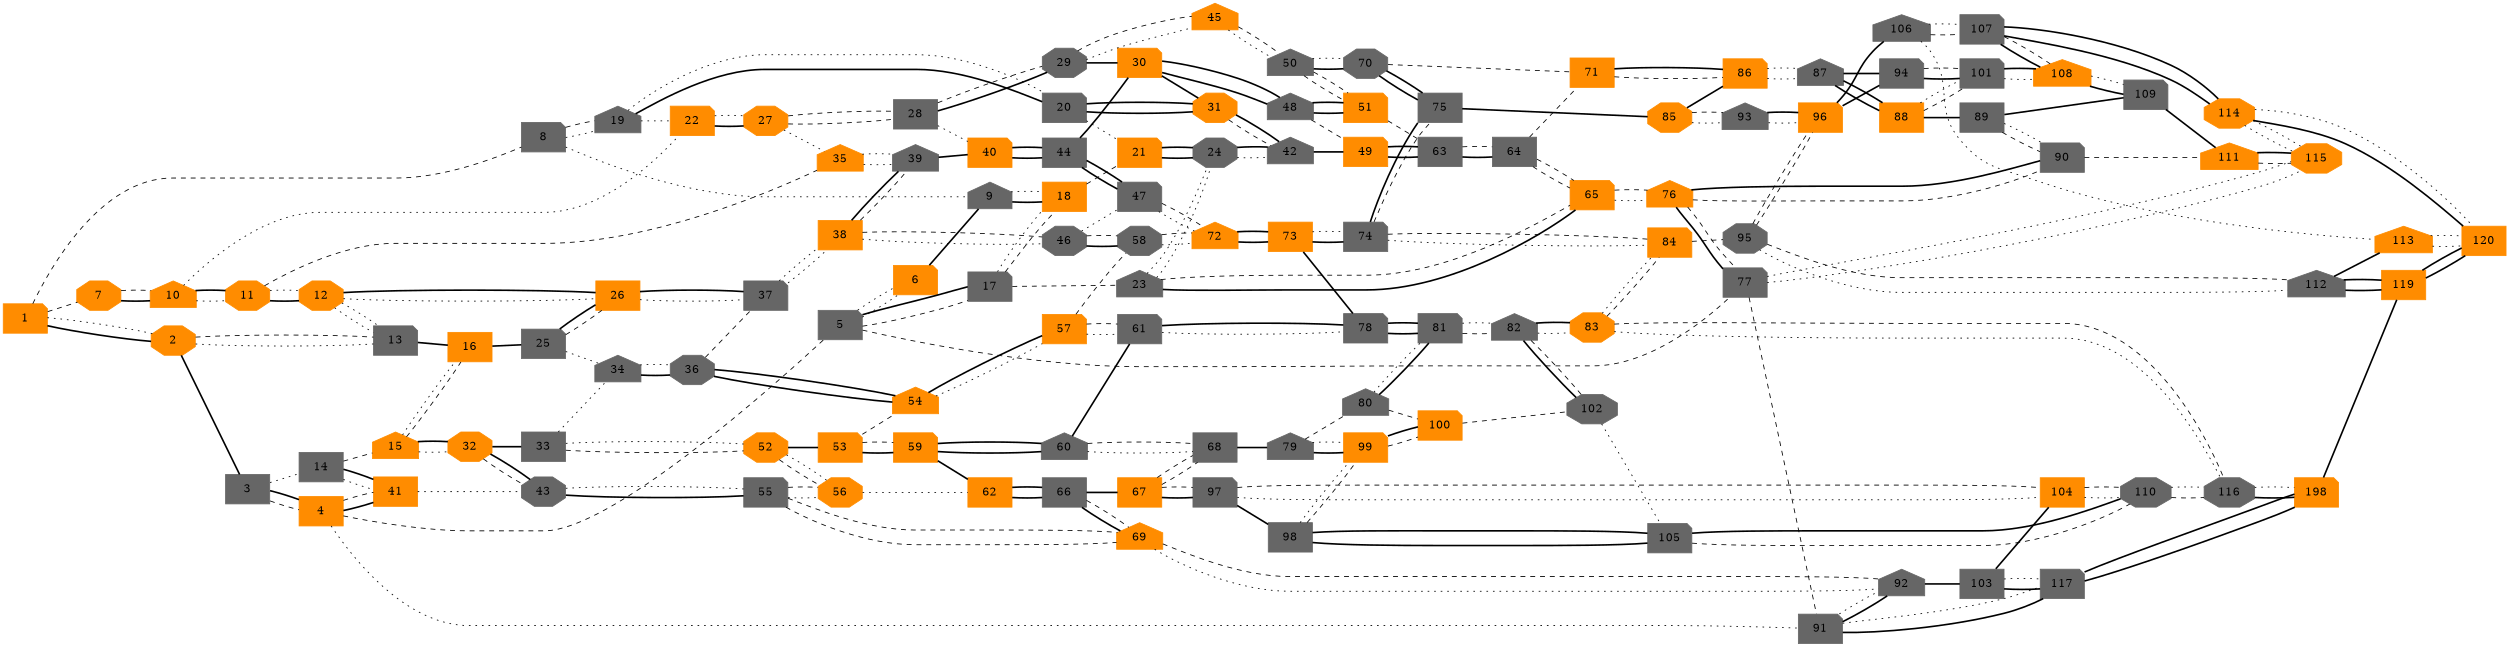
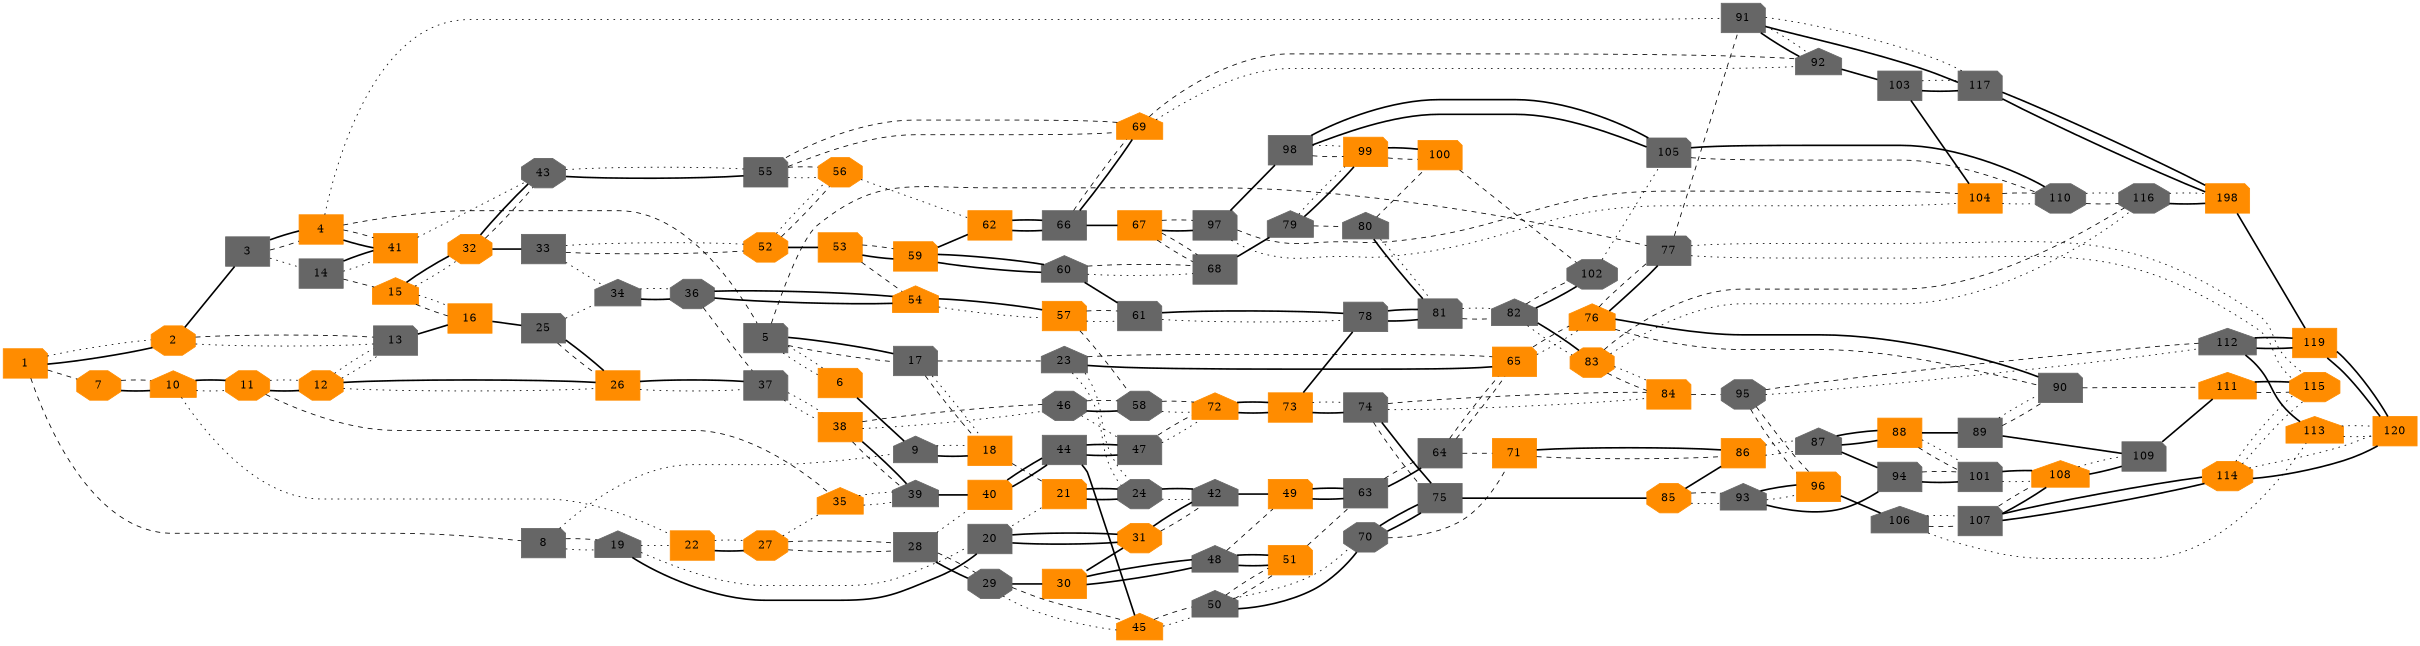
(1861, 96) -> (1824, 511)
(1098, 117) -> (1106, 528)
